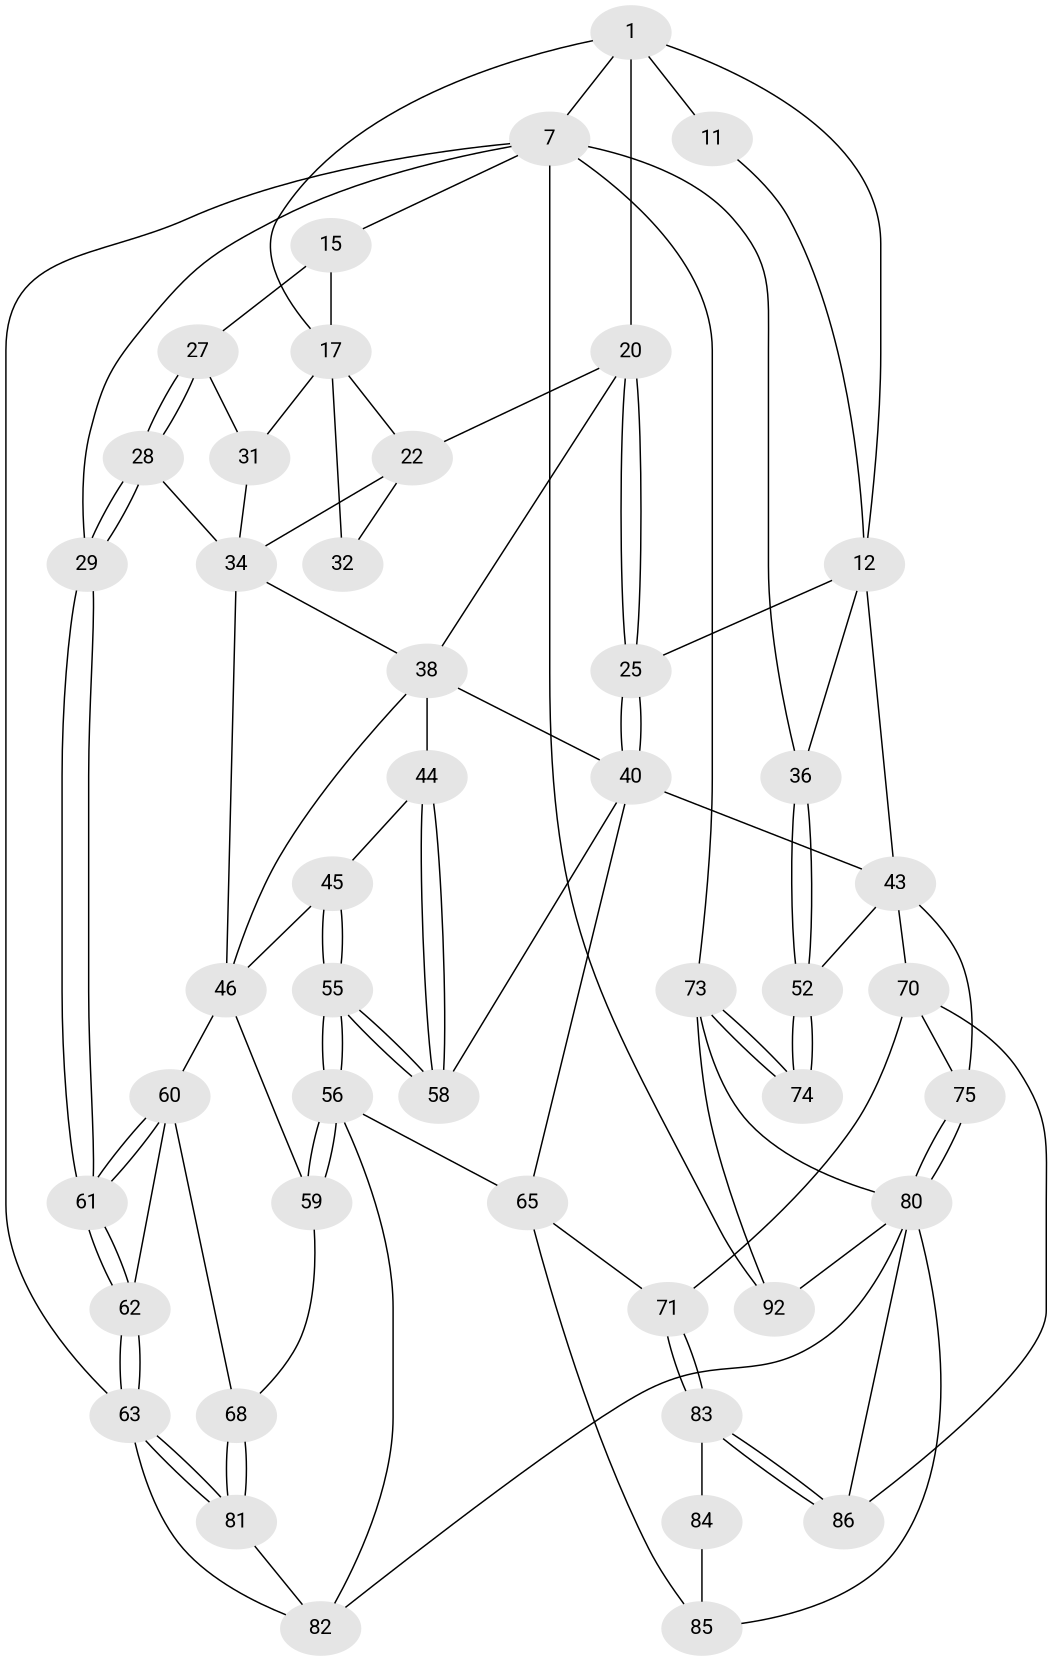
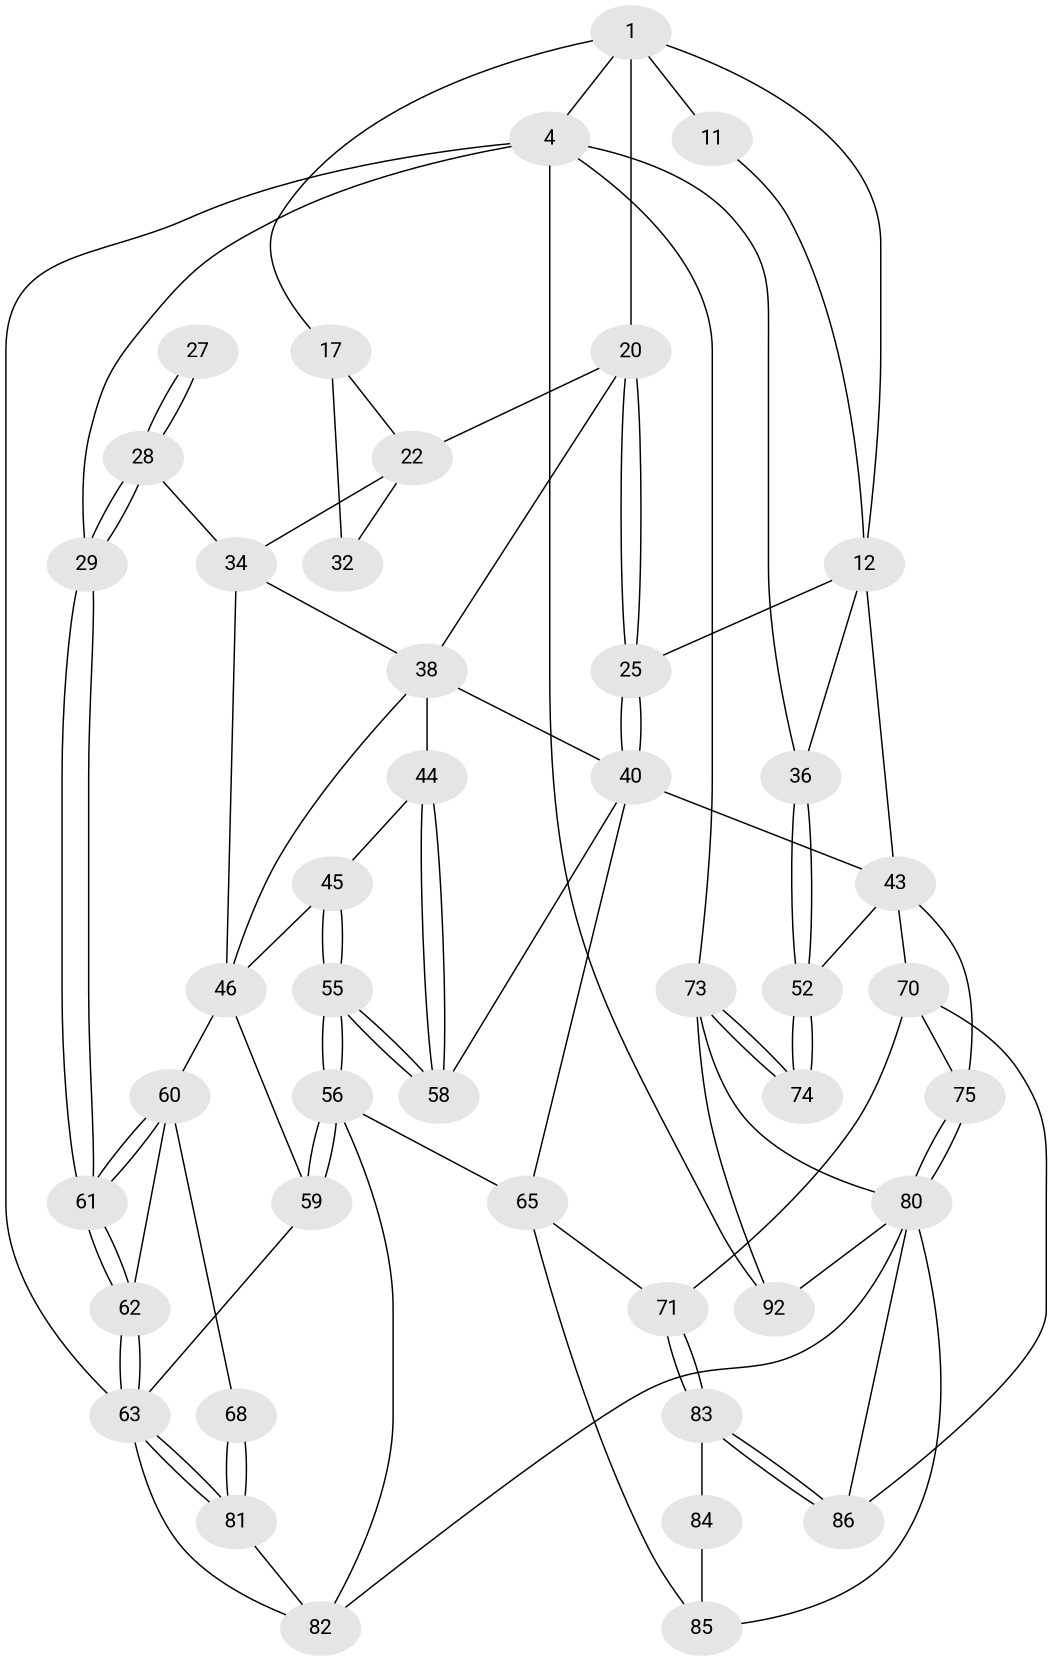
(550, 139) -> (550, 139)
(331, 245) -> none
(250, 458) -> none
(307, 1319) -> (225, 1305)
